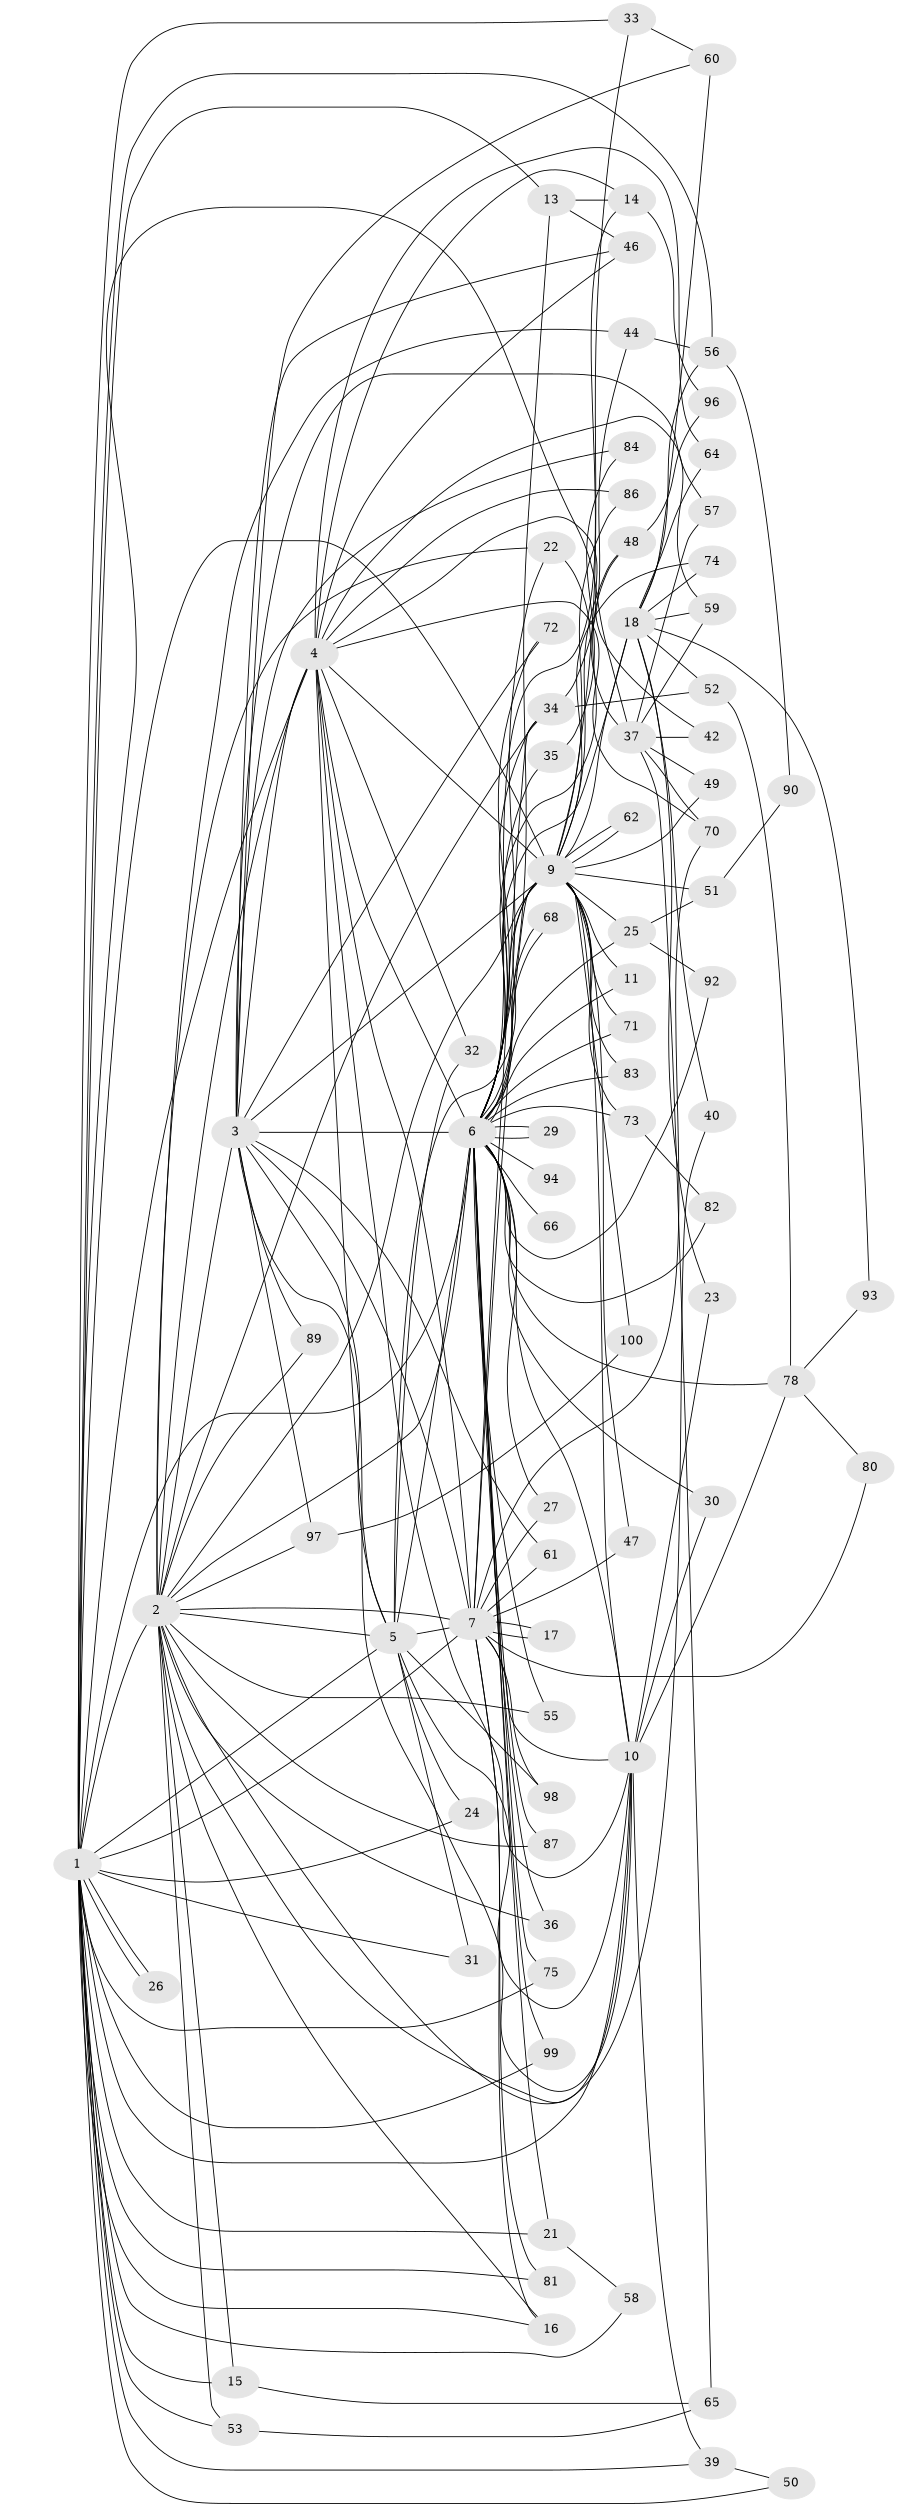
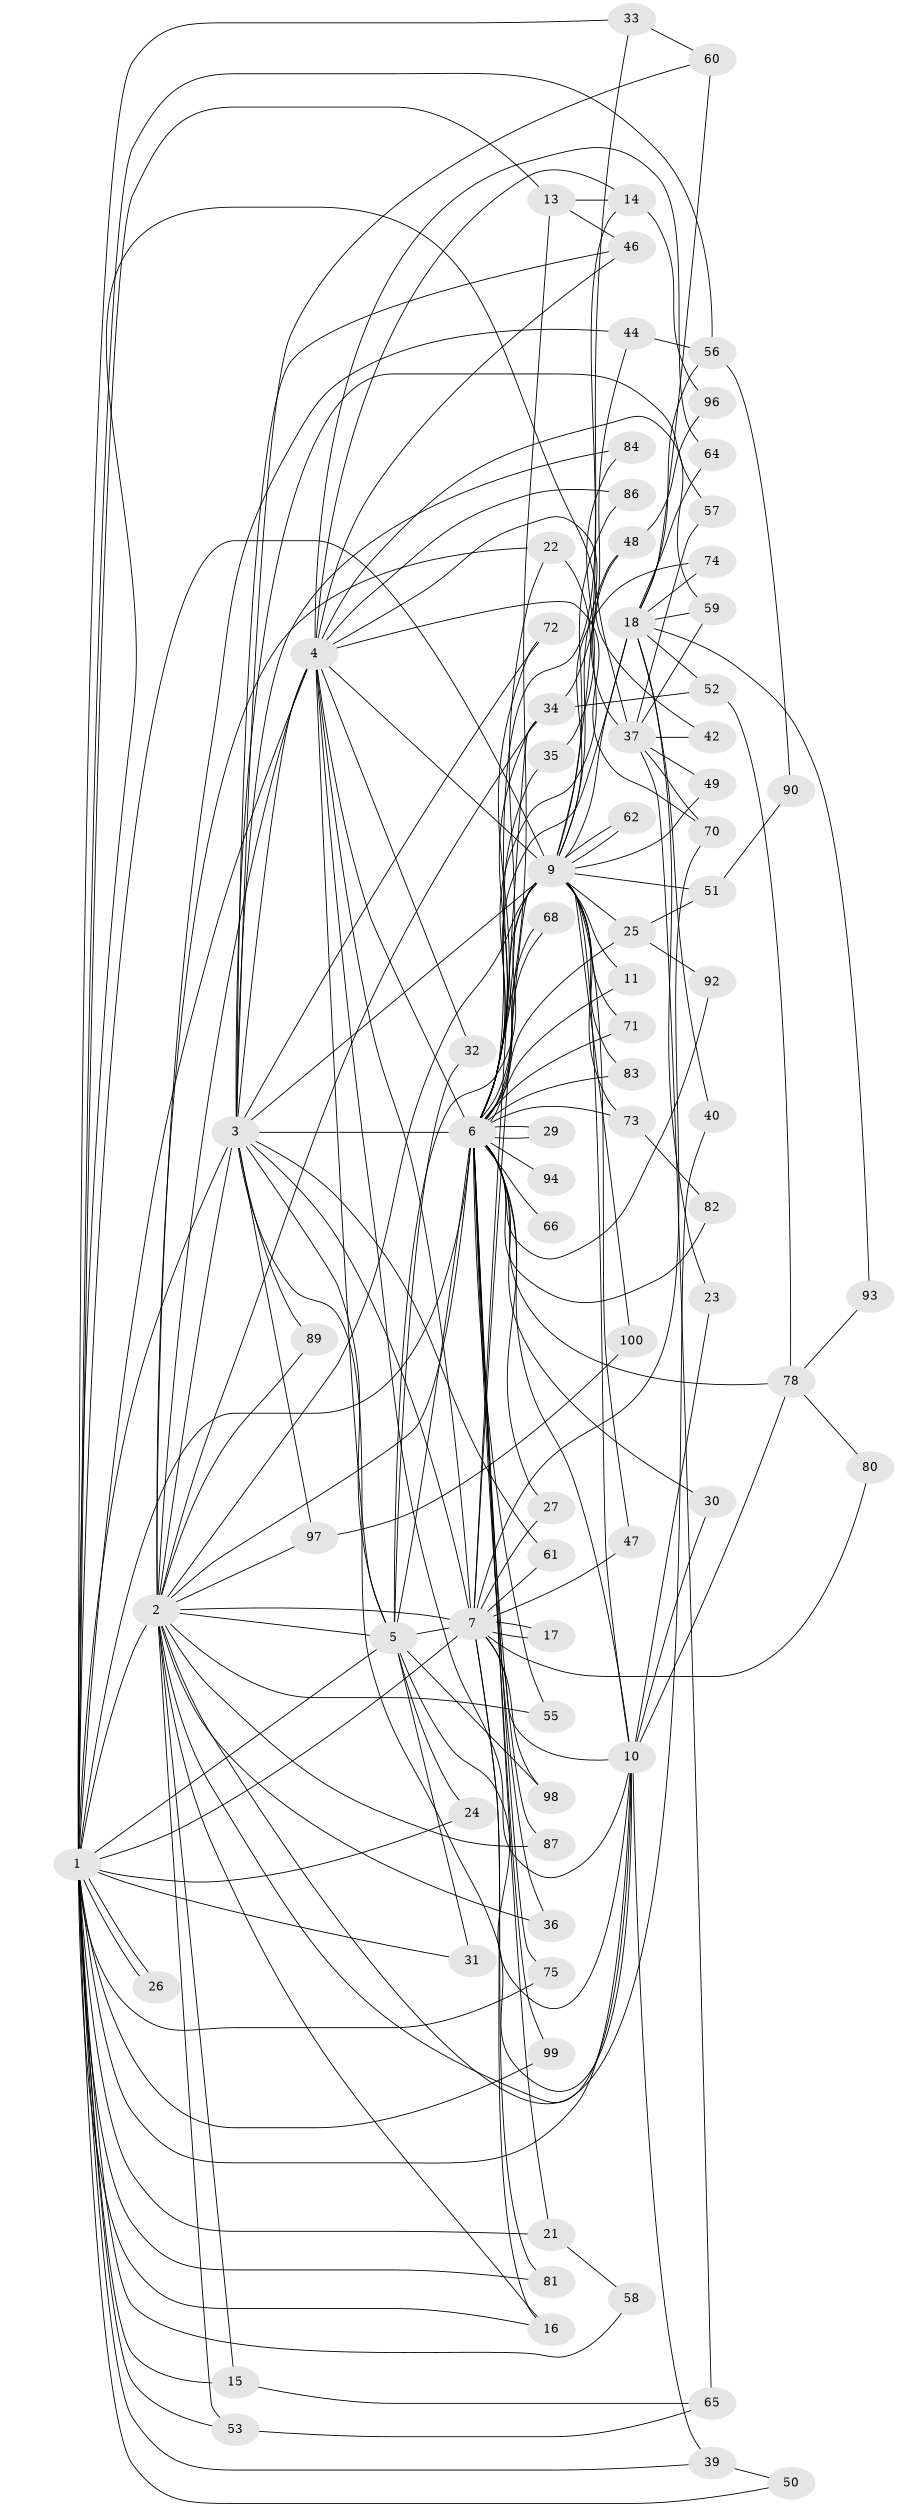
none -> (121, 1454)
